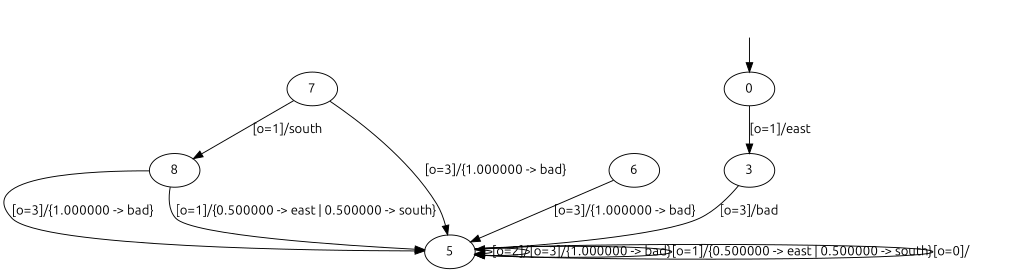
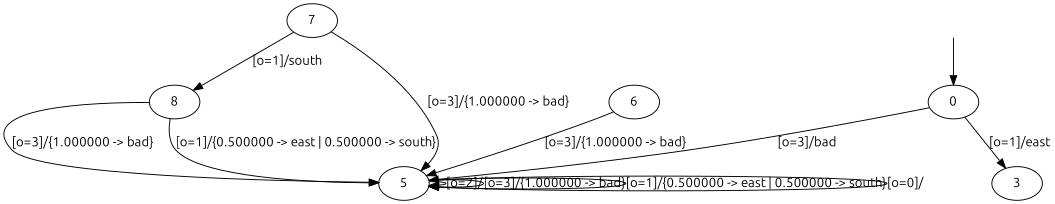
(618, 236) -> (685, 151)
